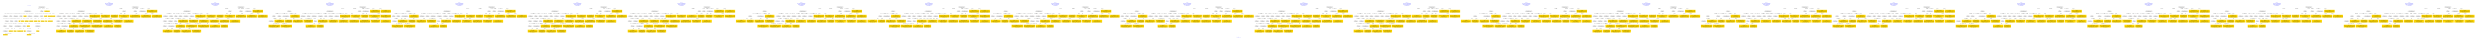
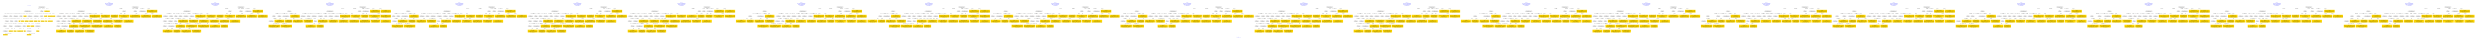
none -> (32, 26)
